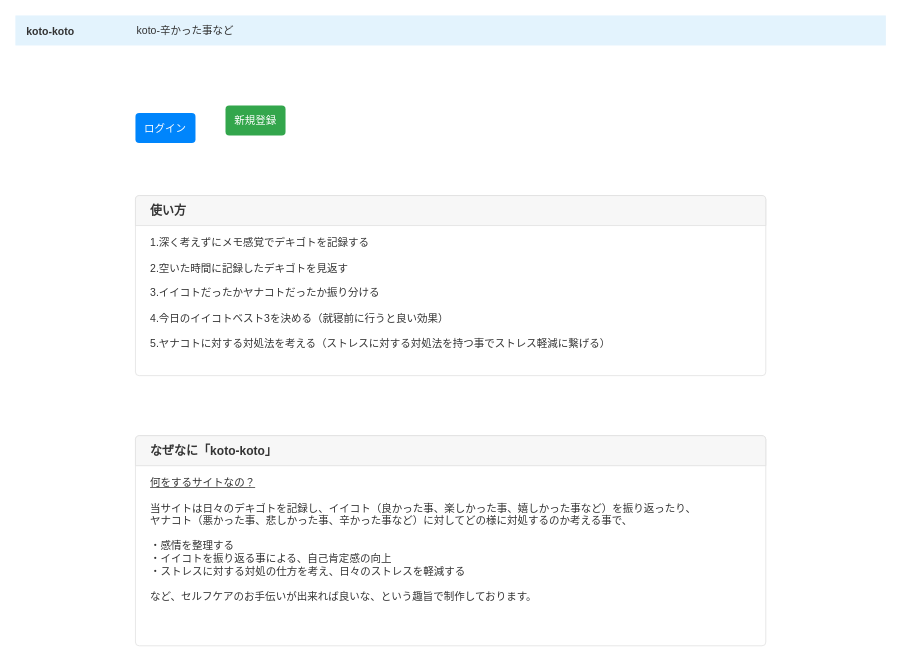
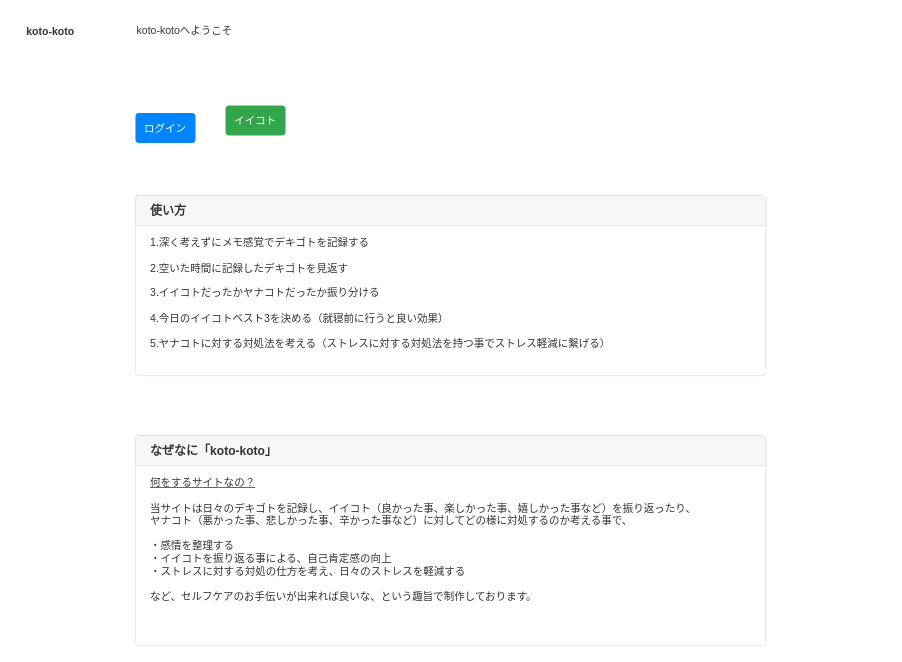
(188, 30) -> (190, 30)
(450, 30) -> (450, 30)
(255, 120) -> (255, 120)
